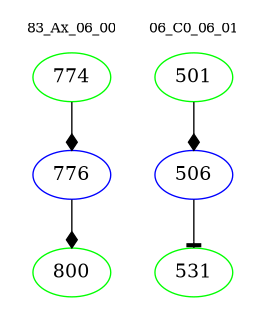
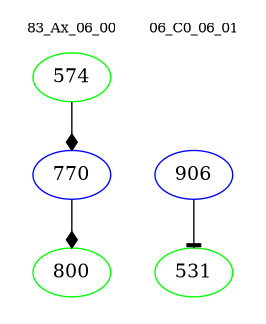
(72, 77) -> (72, 77)
(194, 77) -> none
(72, 175) -> (72, 175)
(194, 175) -> (194, 175)
